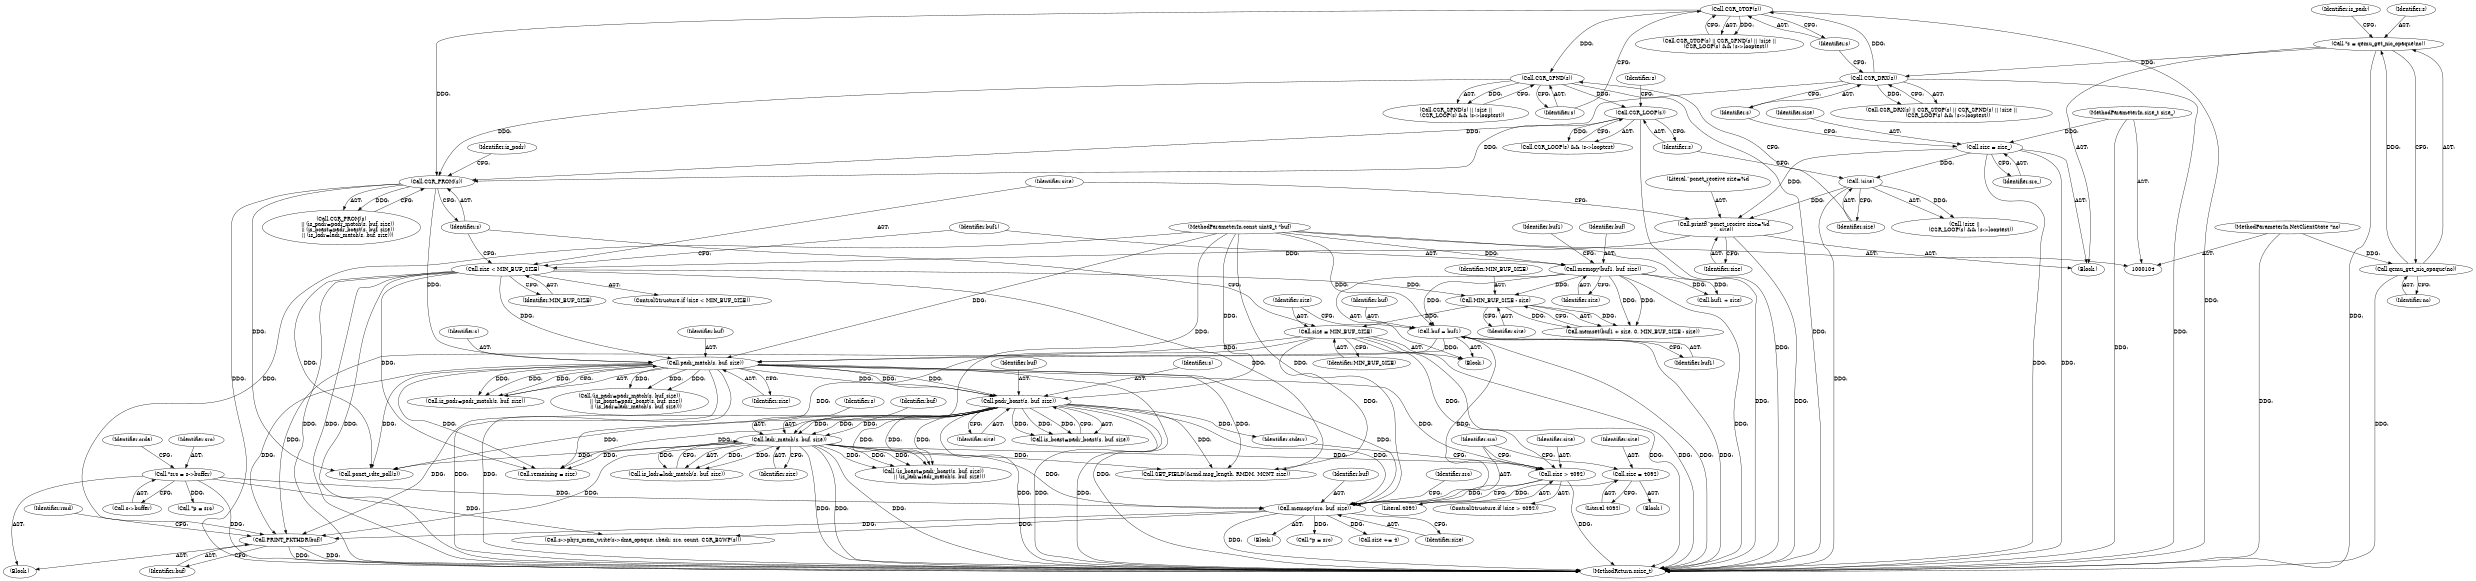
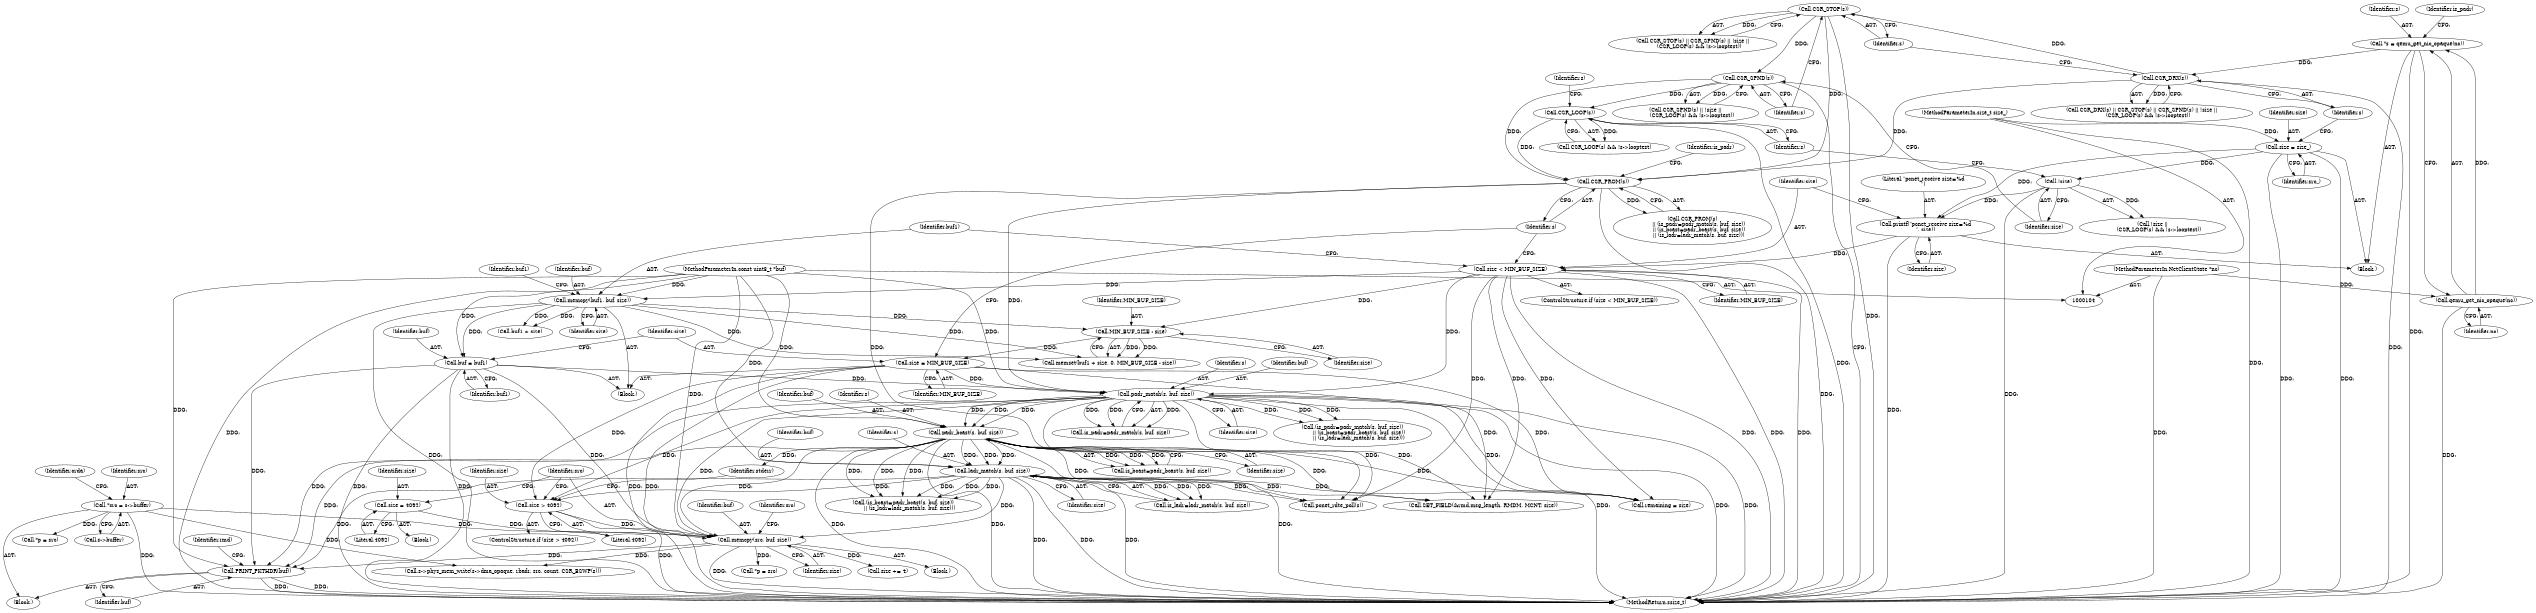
none -> (1054, 285)
(1820, 332) -> (1861, 348)
